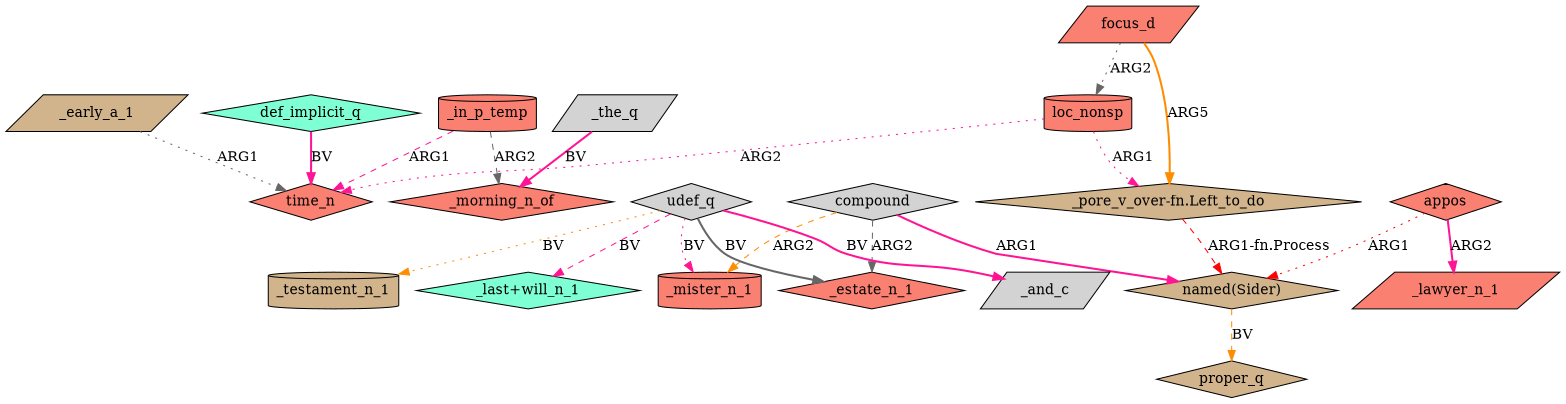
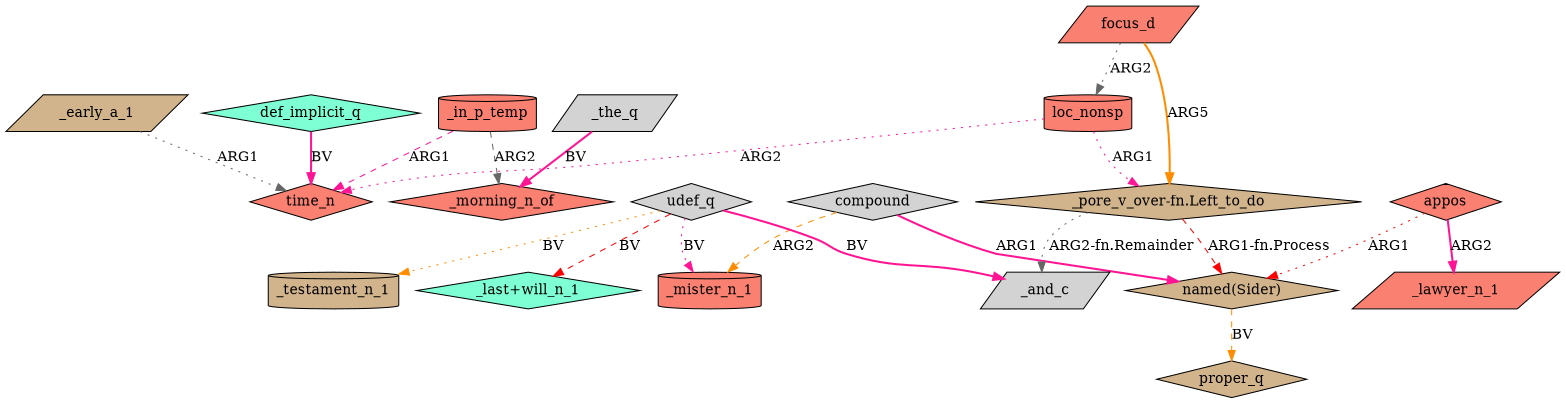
none -> (1057, 230)
(616, 243) -> (616, 243)
(872, 291) -> none
